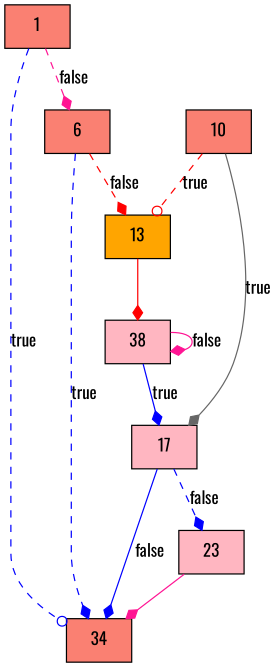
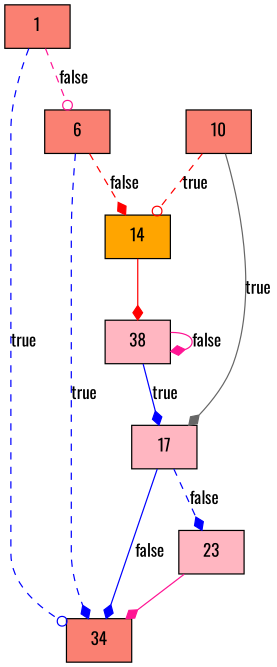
(56, 74) -> (56, 74)
(138, 237) -> (138, 237)
